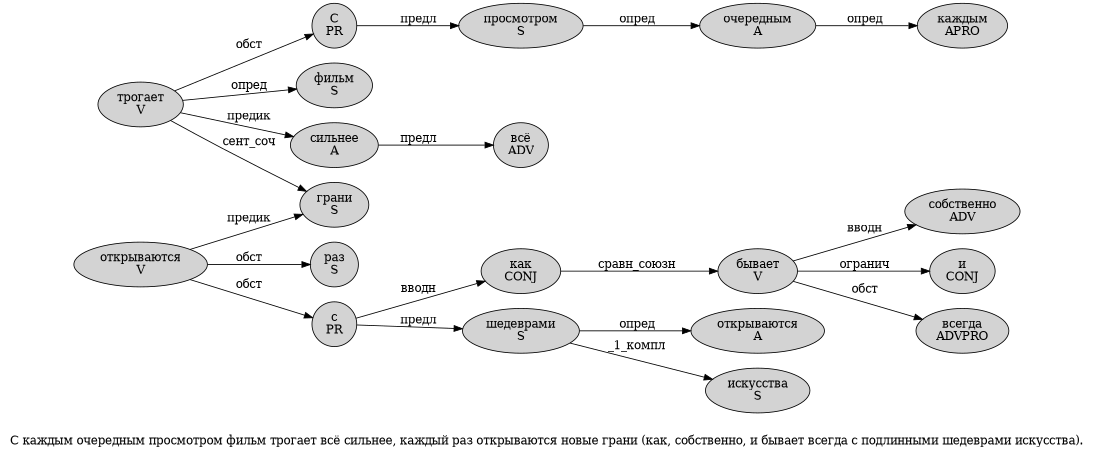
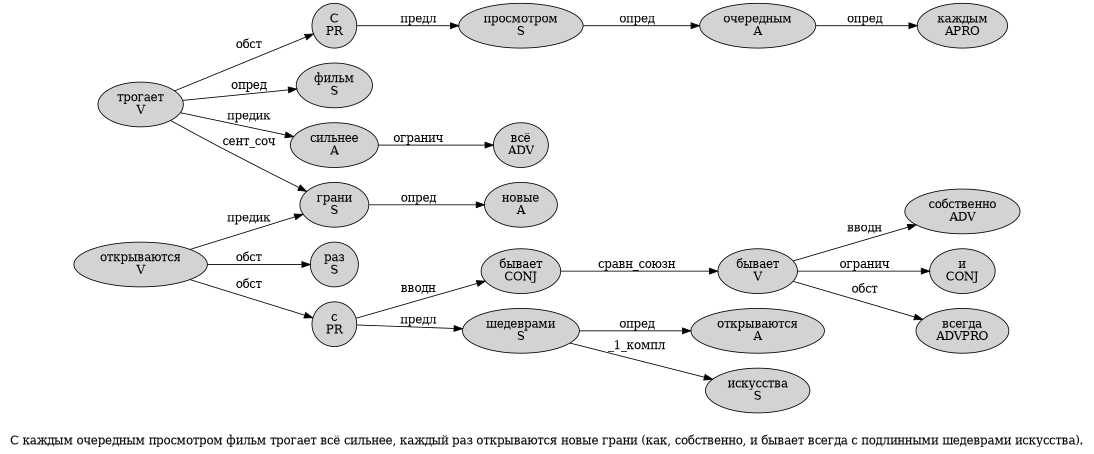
(419, 139) -> (419, 139)
none -> (521, 205)
(521, 271) -> (521, 271)
